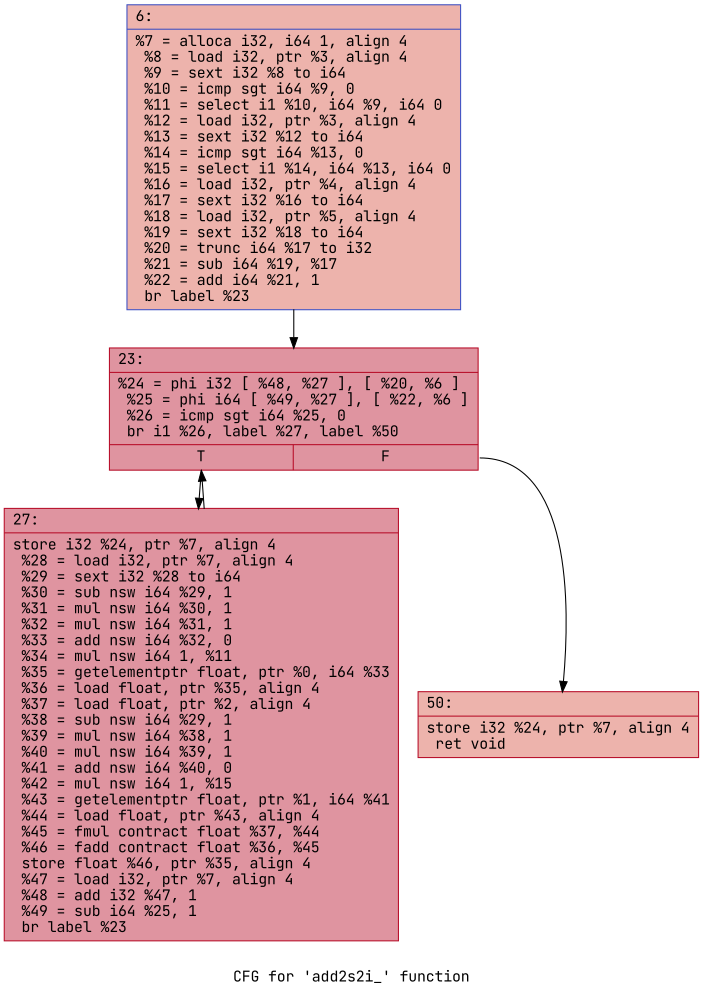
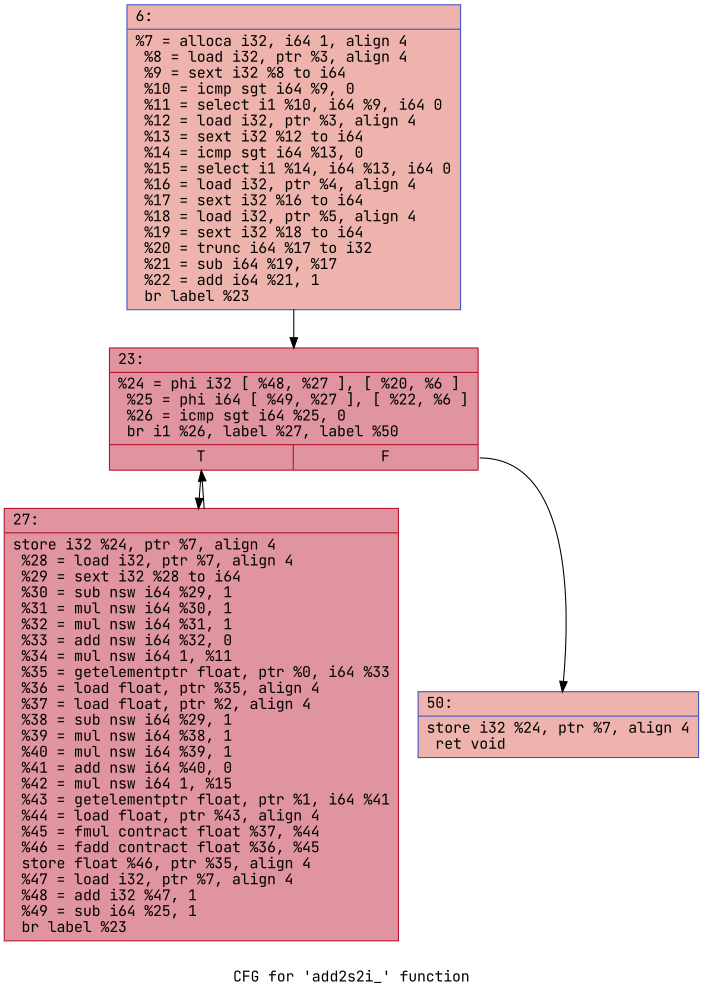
(558, 725) -> (558, 725)
